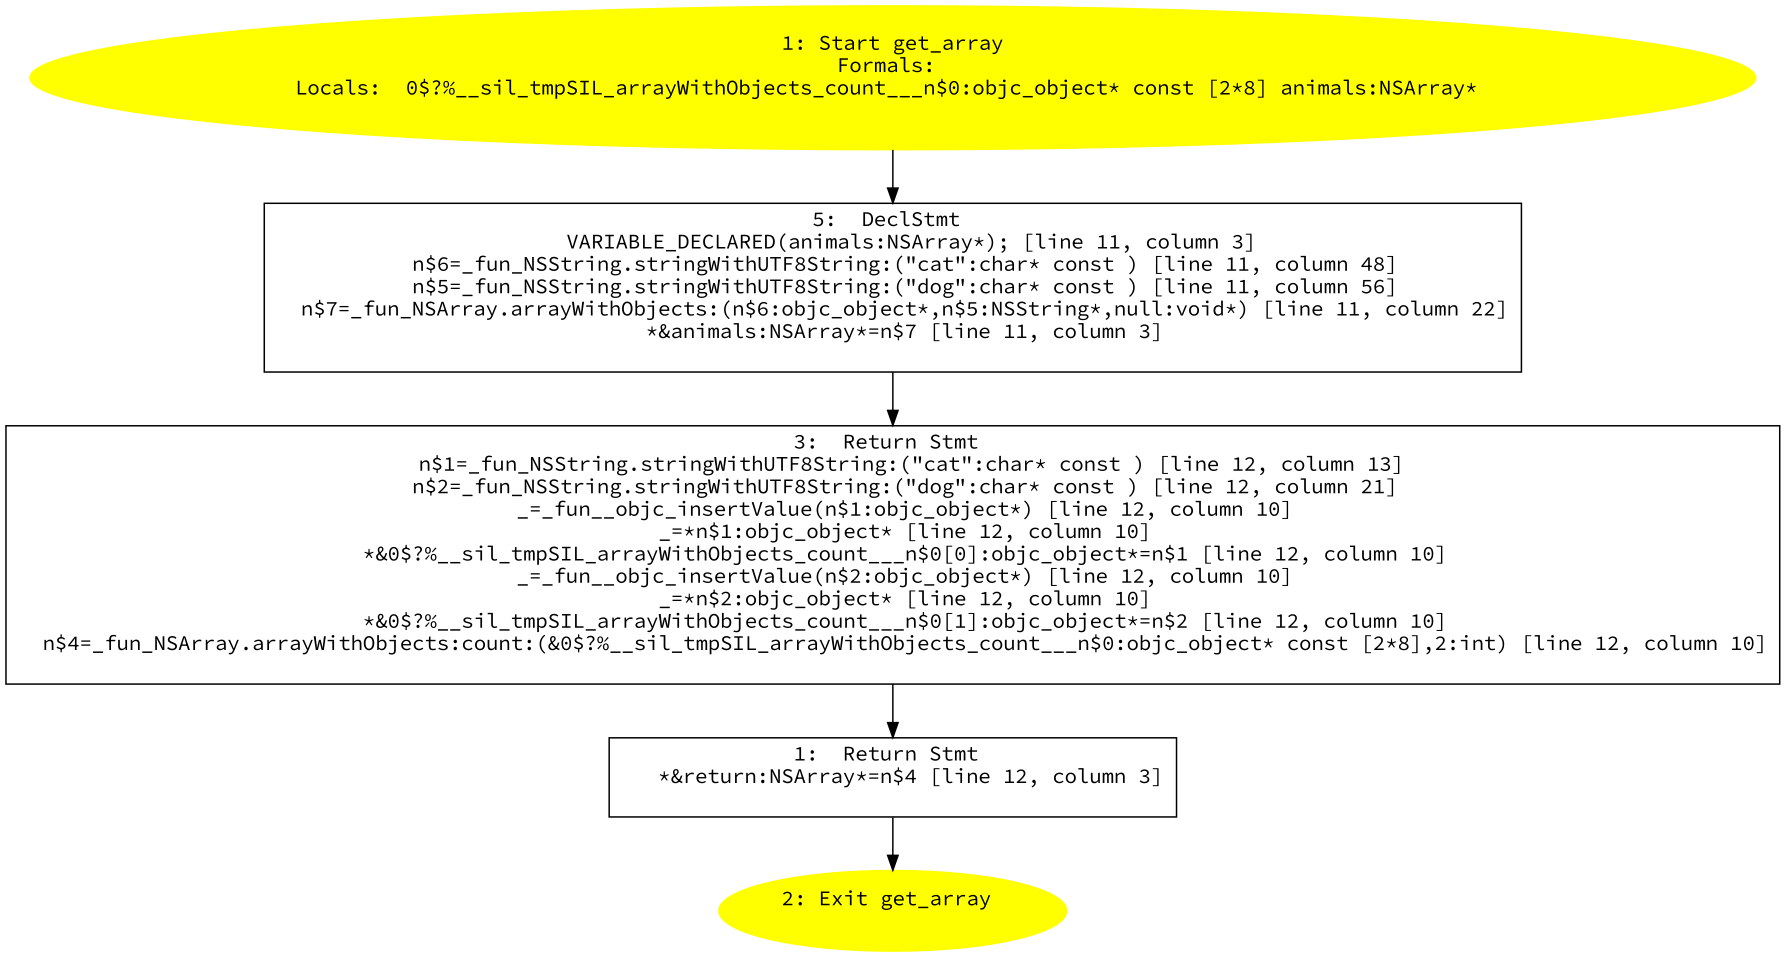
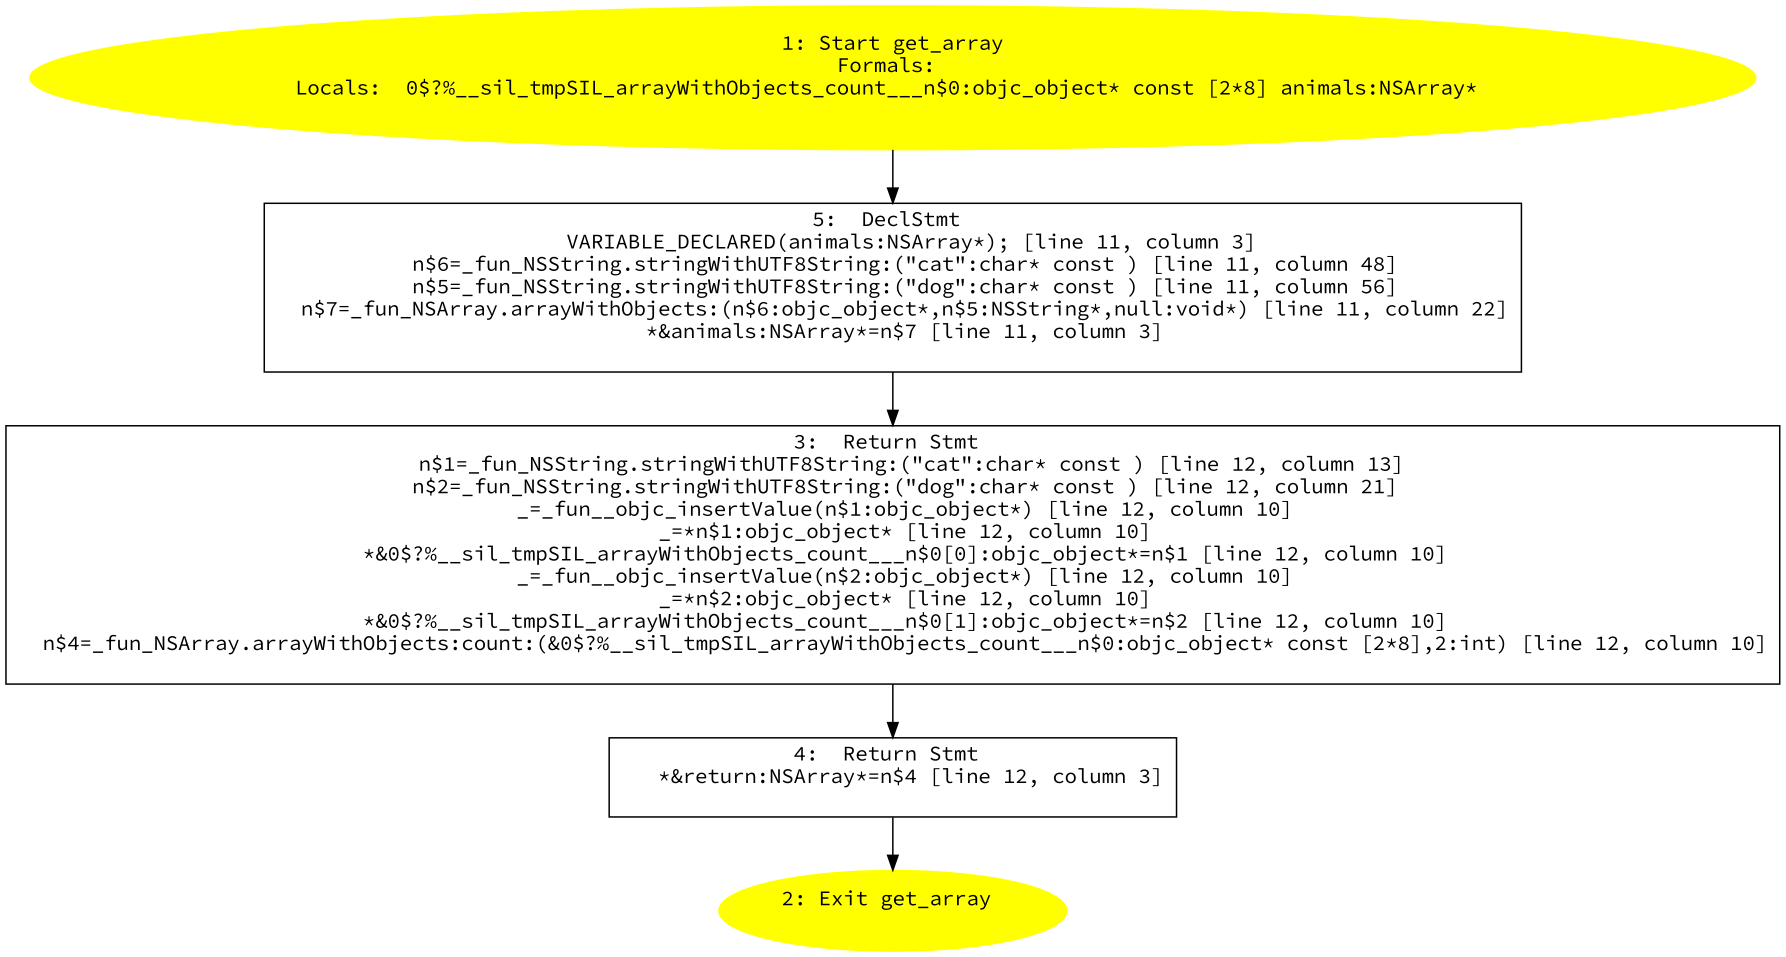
(893, 777) -> (893, 777)
